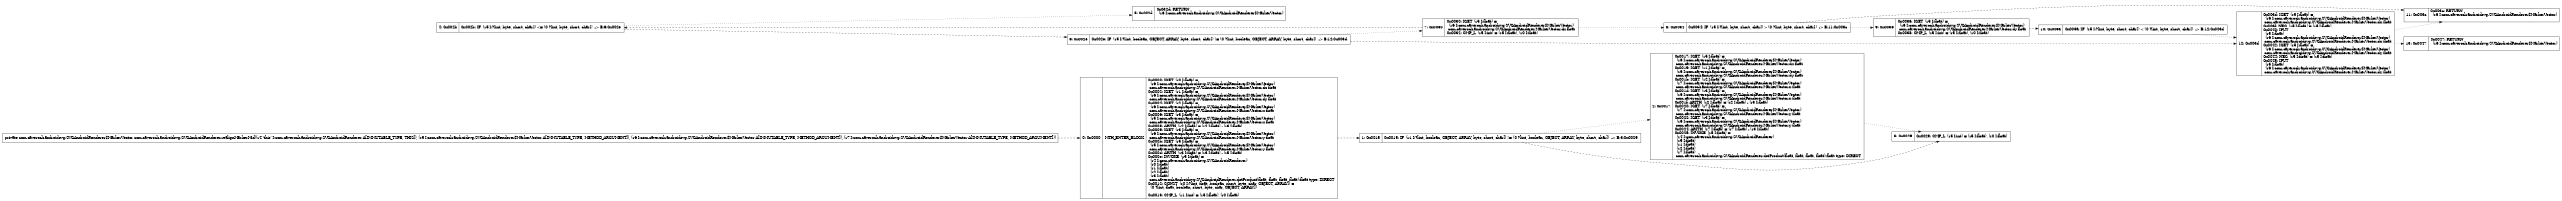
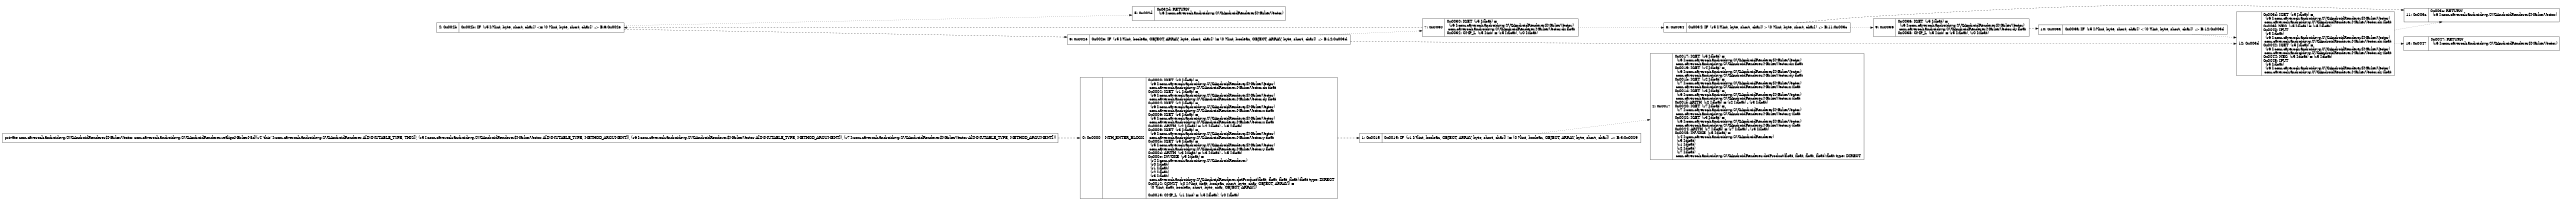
(1700, 68) -> (1700, 68)
(1951, 136) -> none
